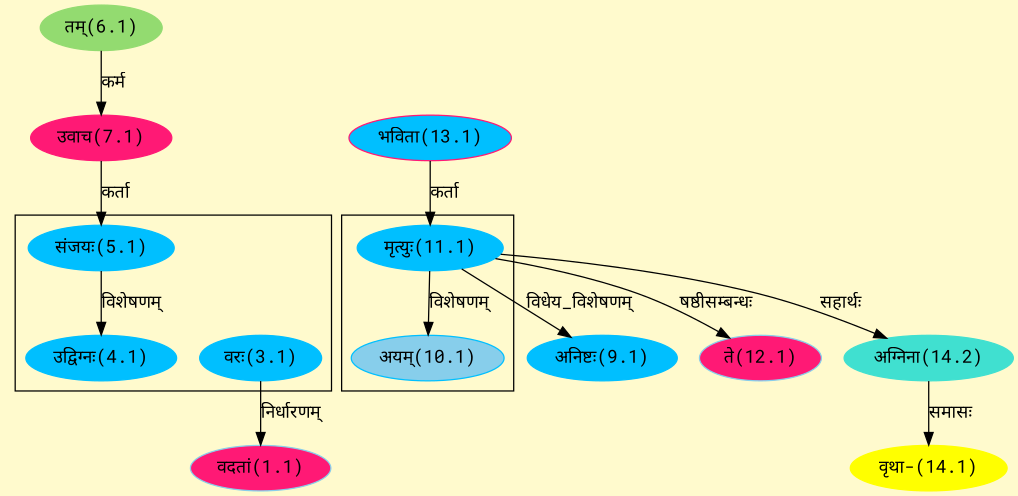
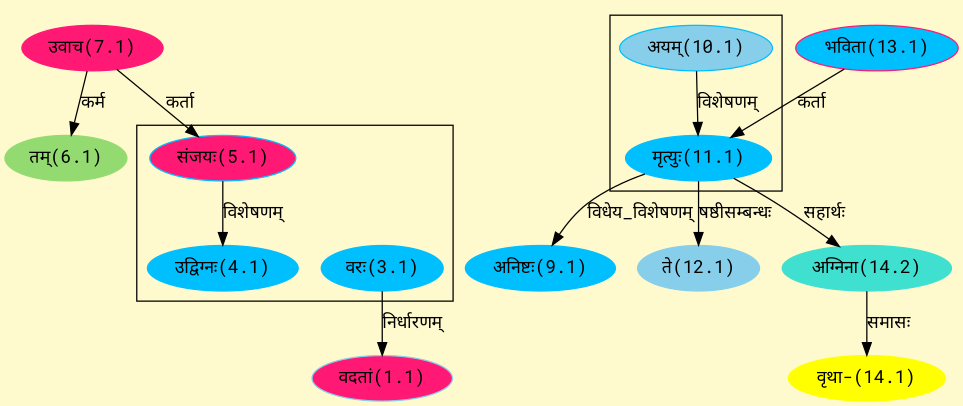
(101, 76) -> (81, 97)
(101, 248) -> (223, 158)
(429, 297) -> (697, 97)
(760, 358) -> (699, 268)
